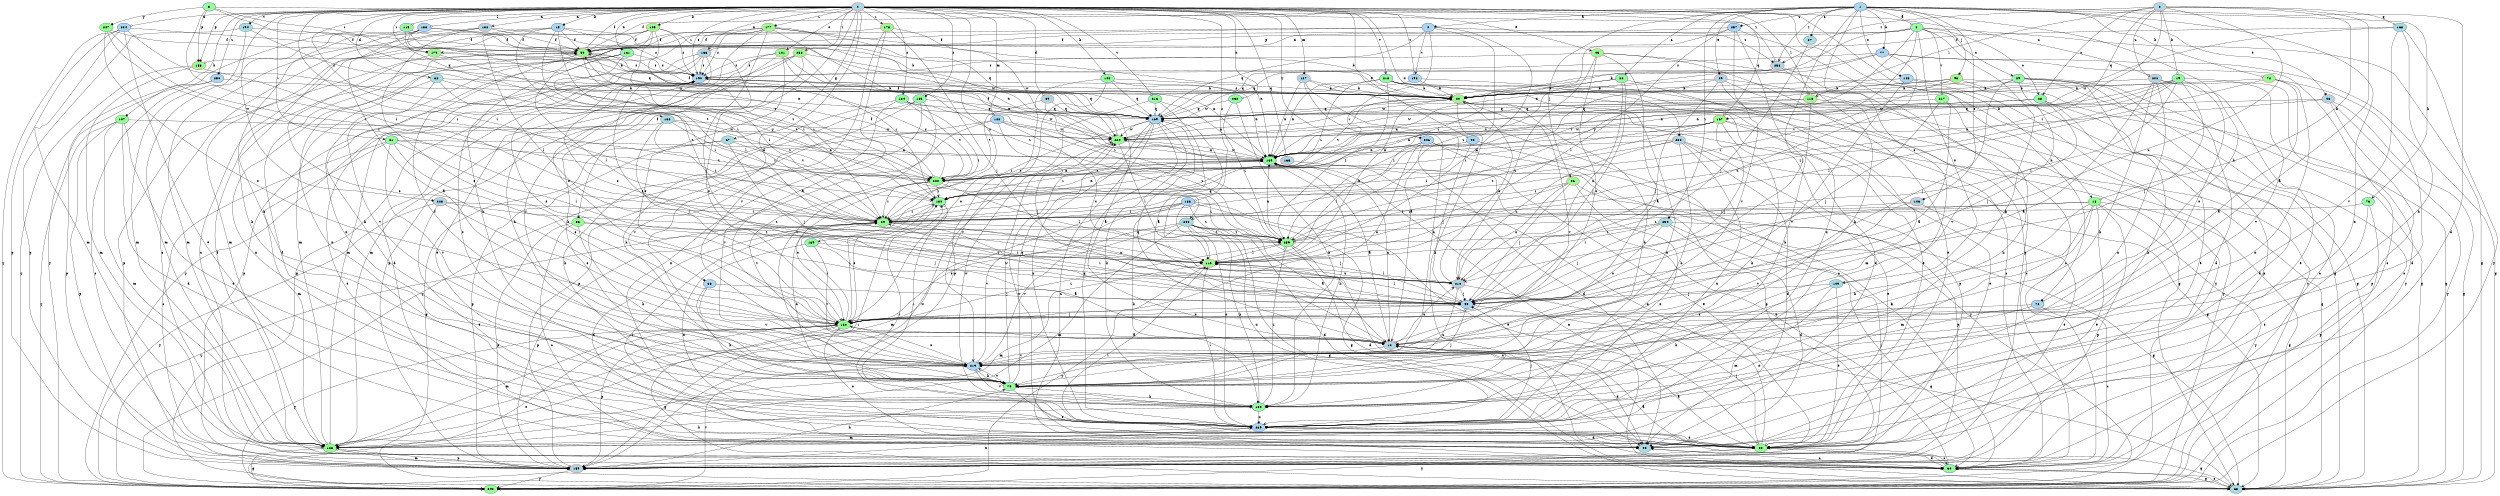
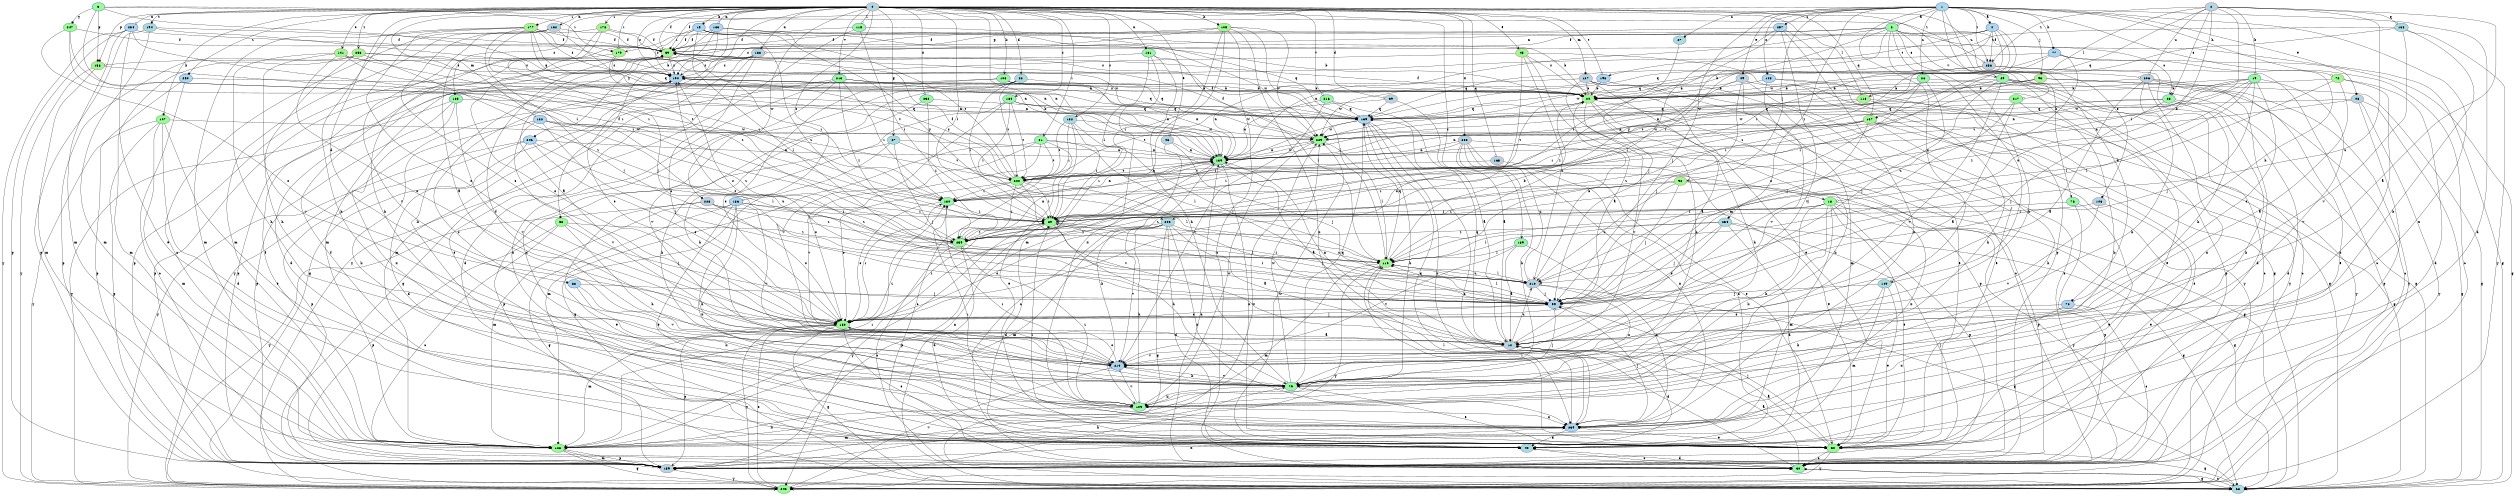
(1473, 140) -> (1167, 140)
none -> (1918, 199)
(1725, 212) -> (1732, 212)
